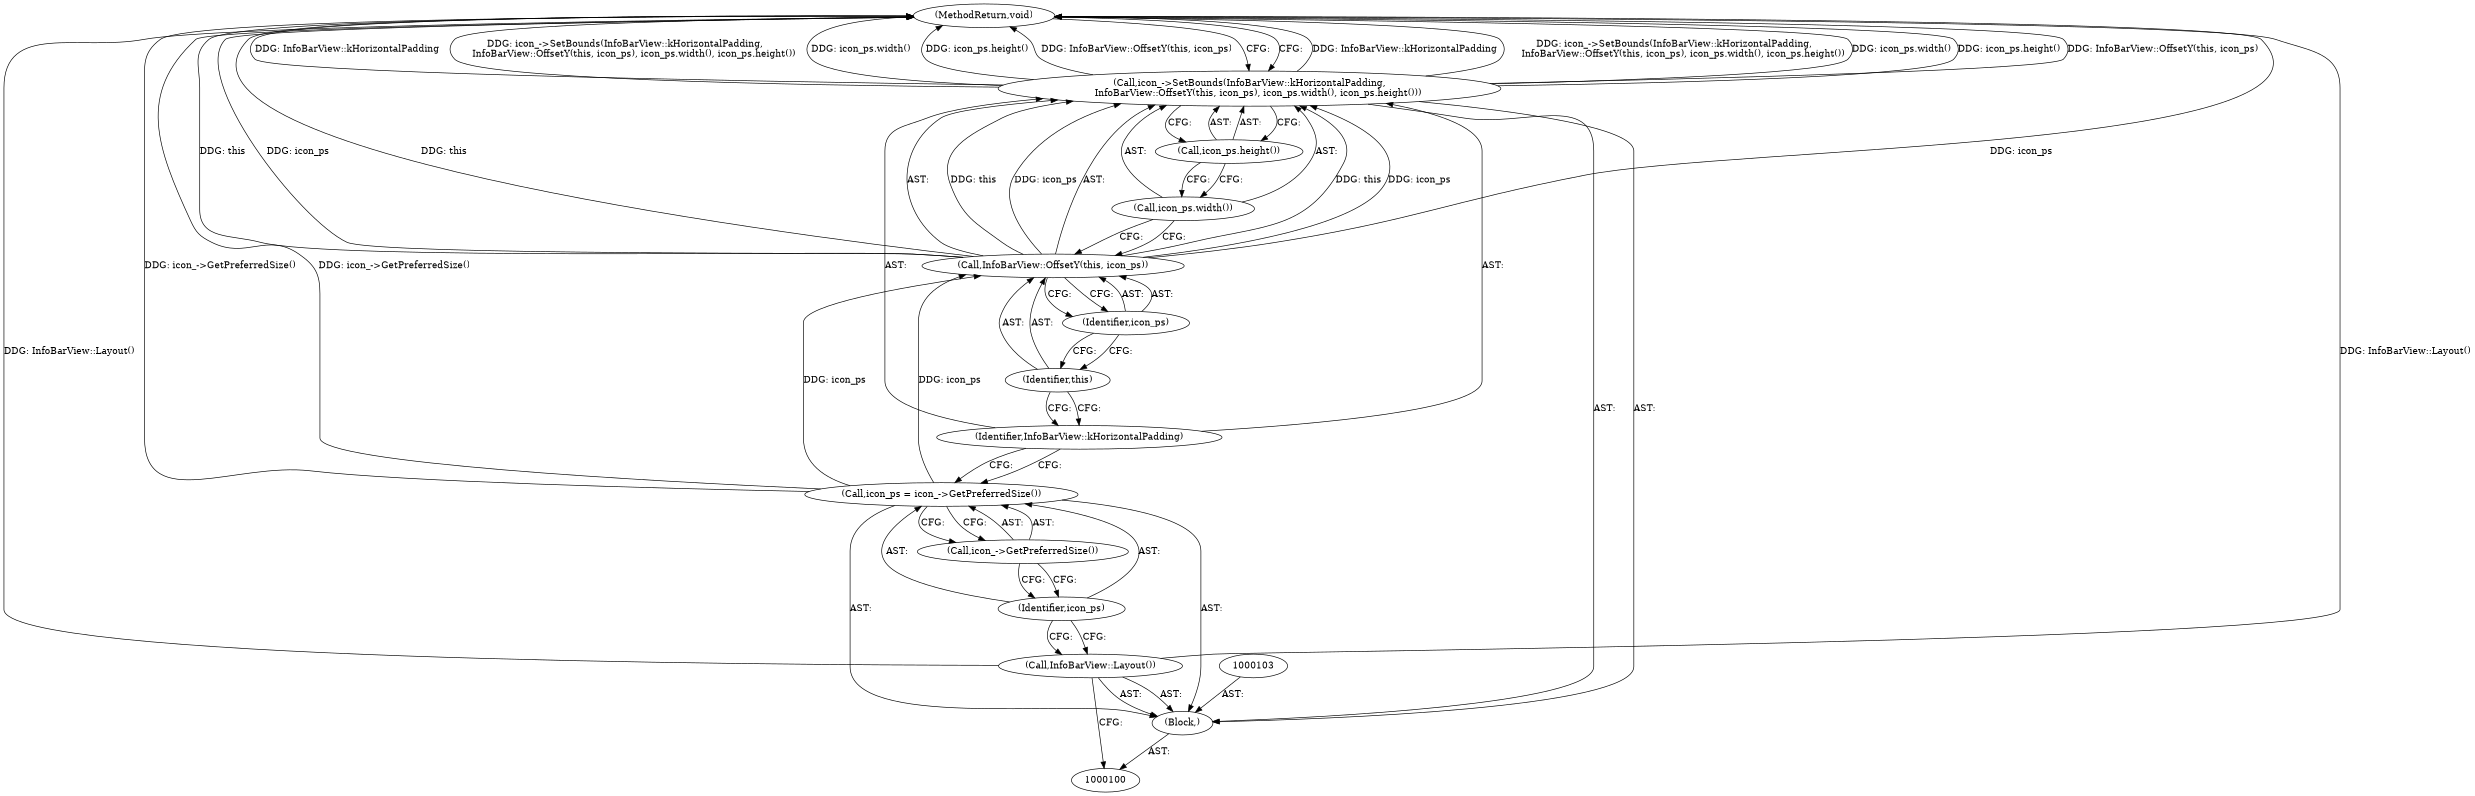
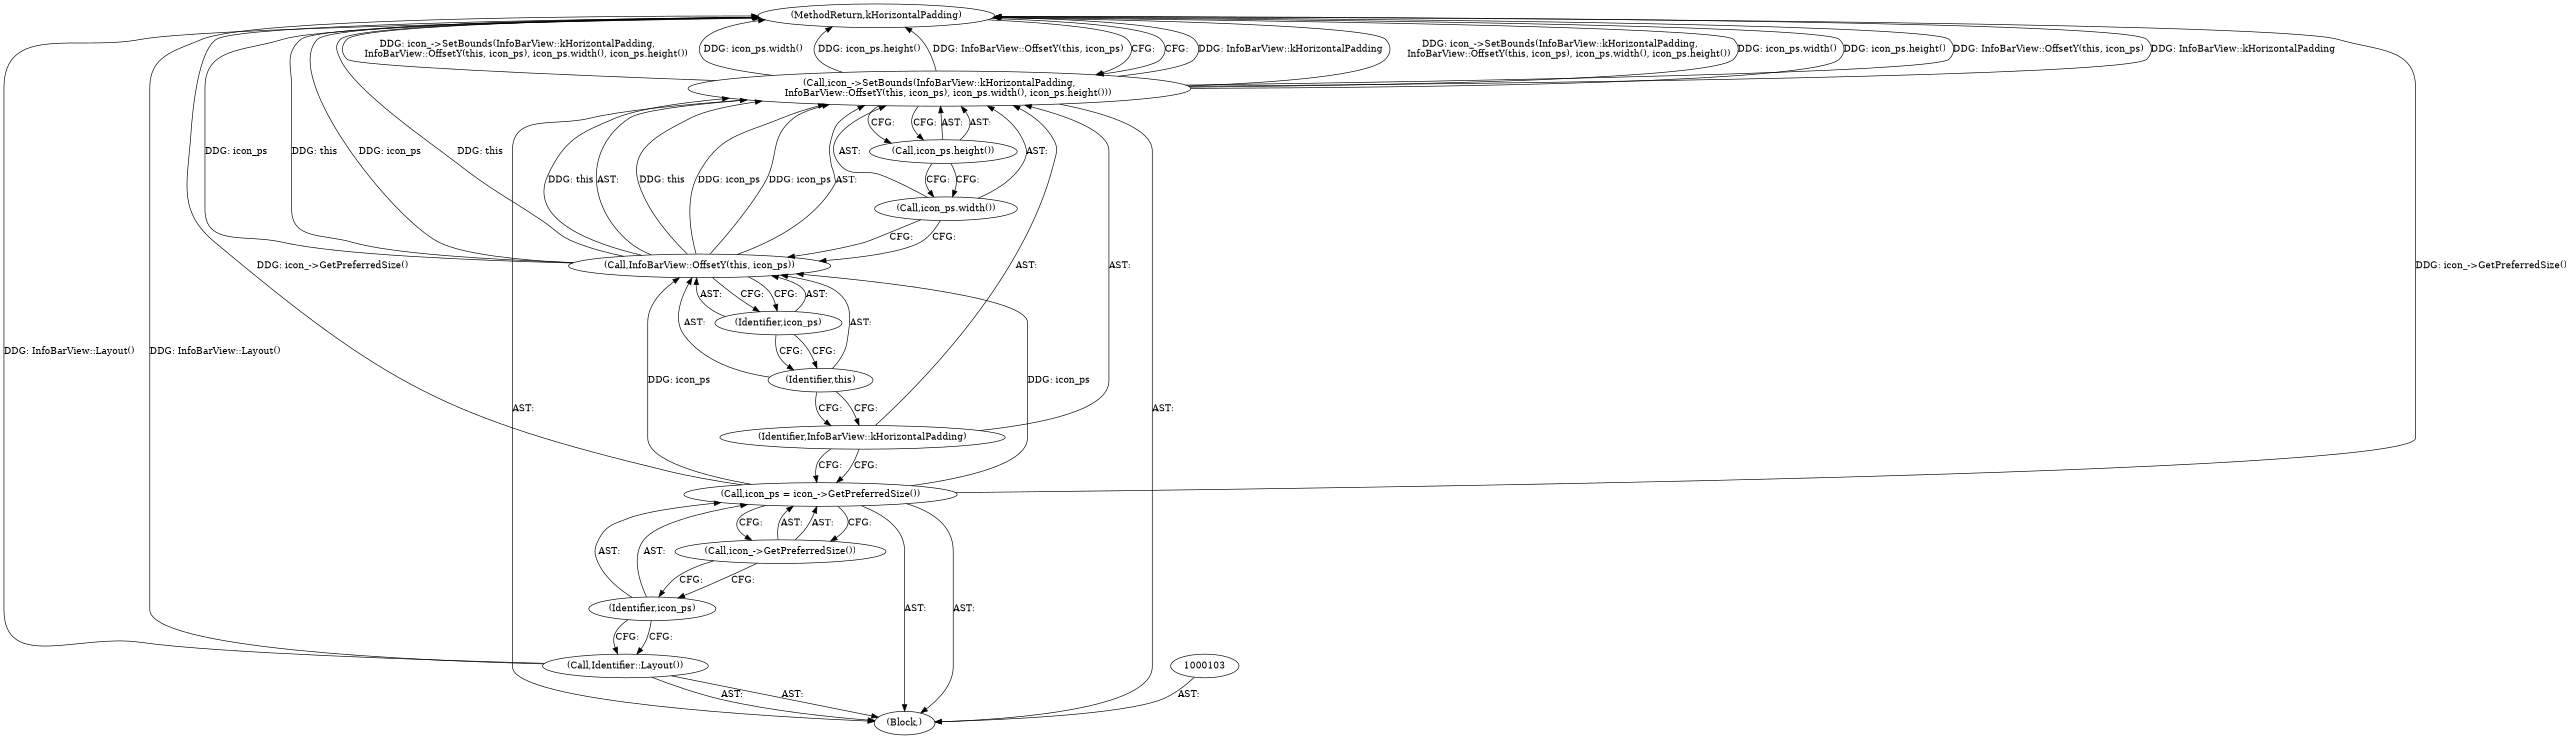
(984, 16) -> (876, 16)
(1091, 666) -> (625, 666)
(1106, 780) -> none
